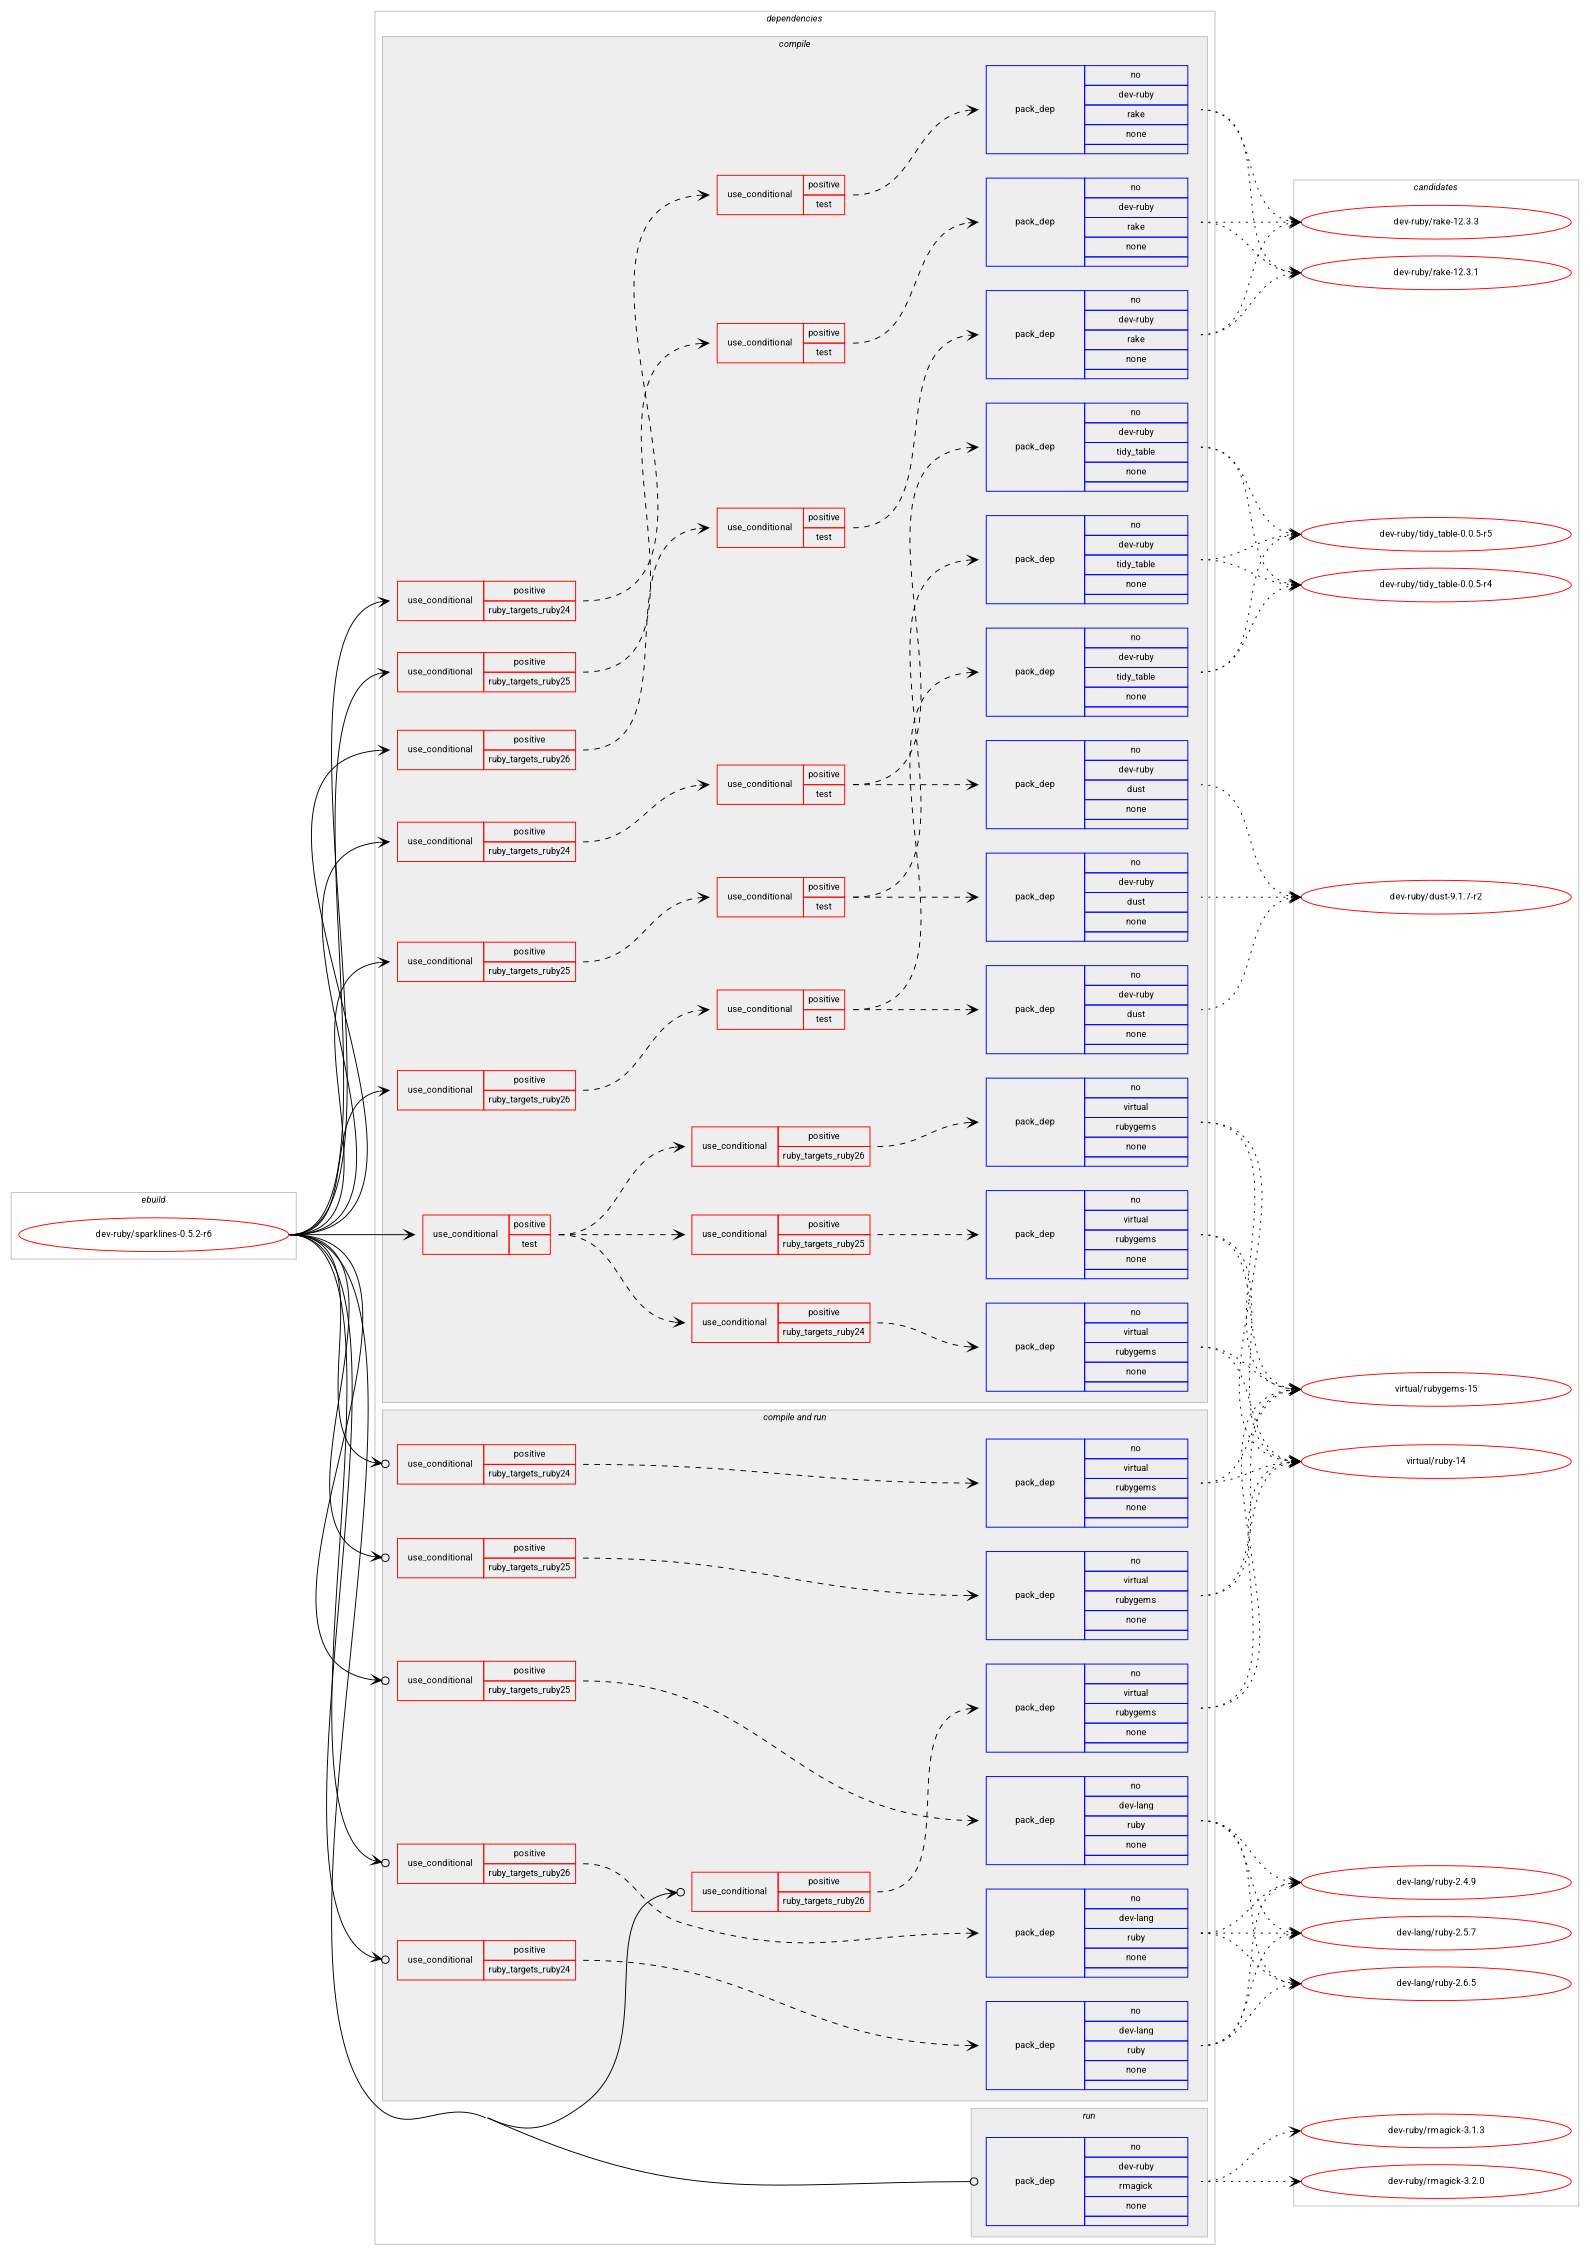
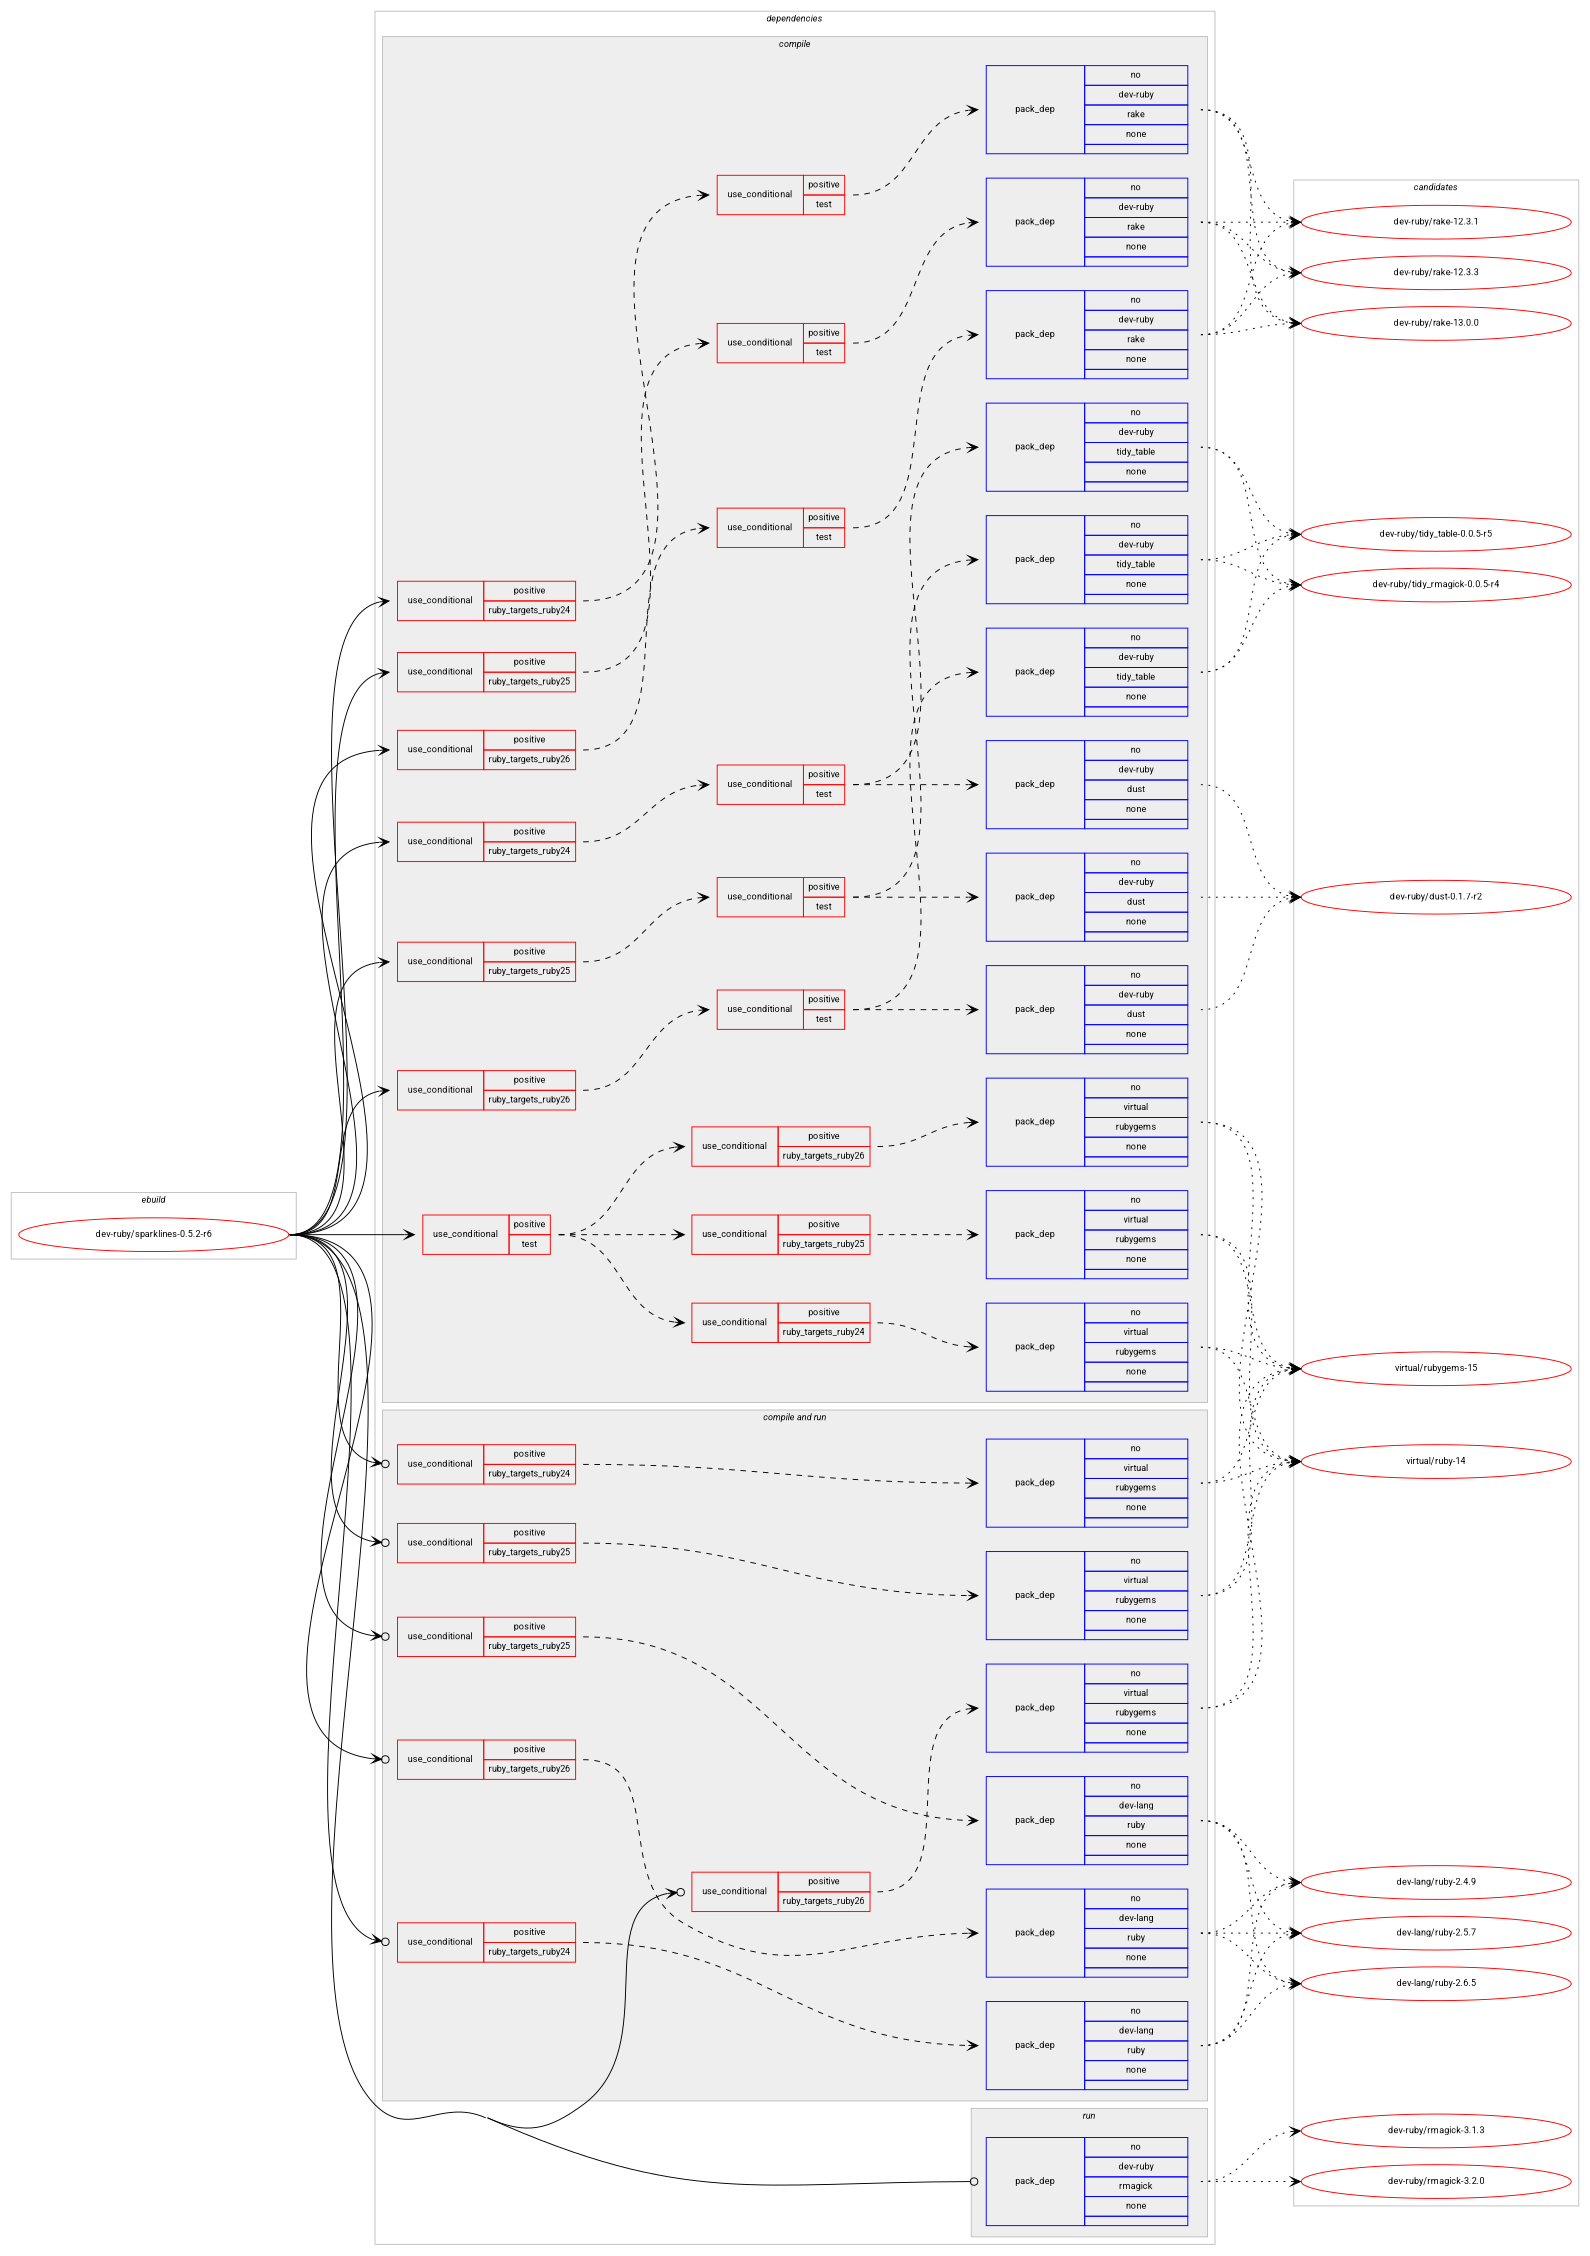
none -> (1436, 323)
(1436, 585) -> (1436, 585)
(1436, 897) -> (1436, 897)
